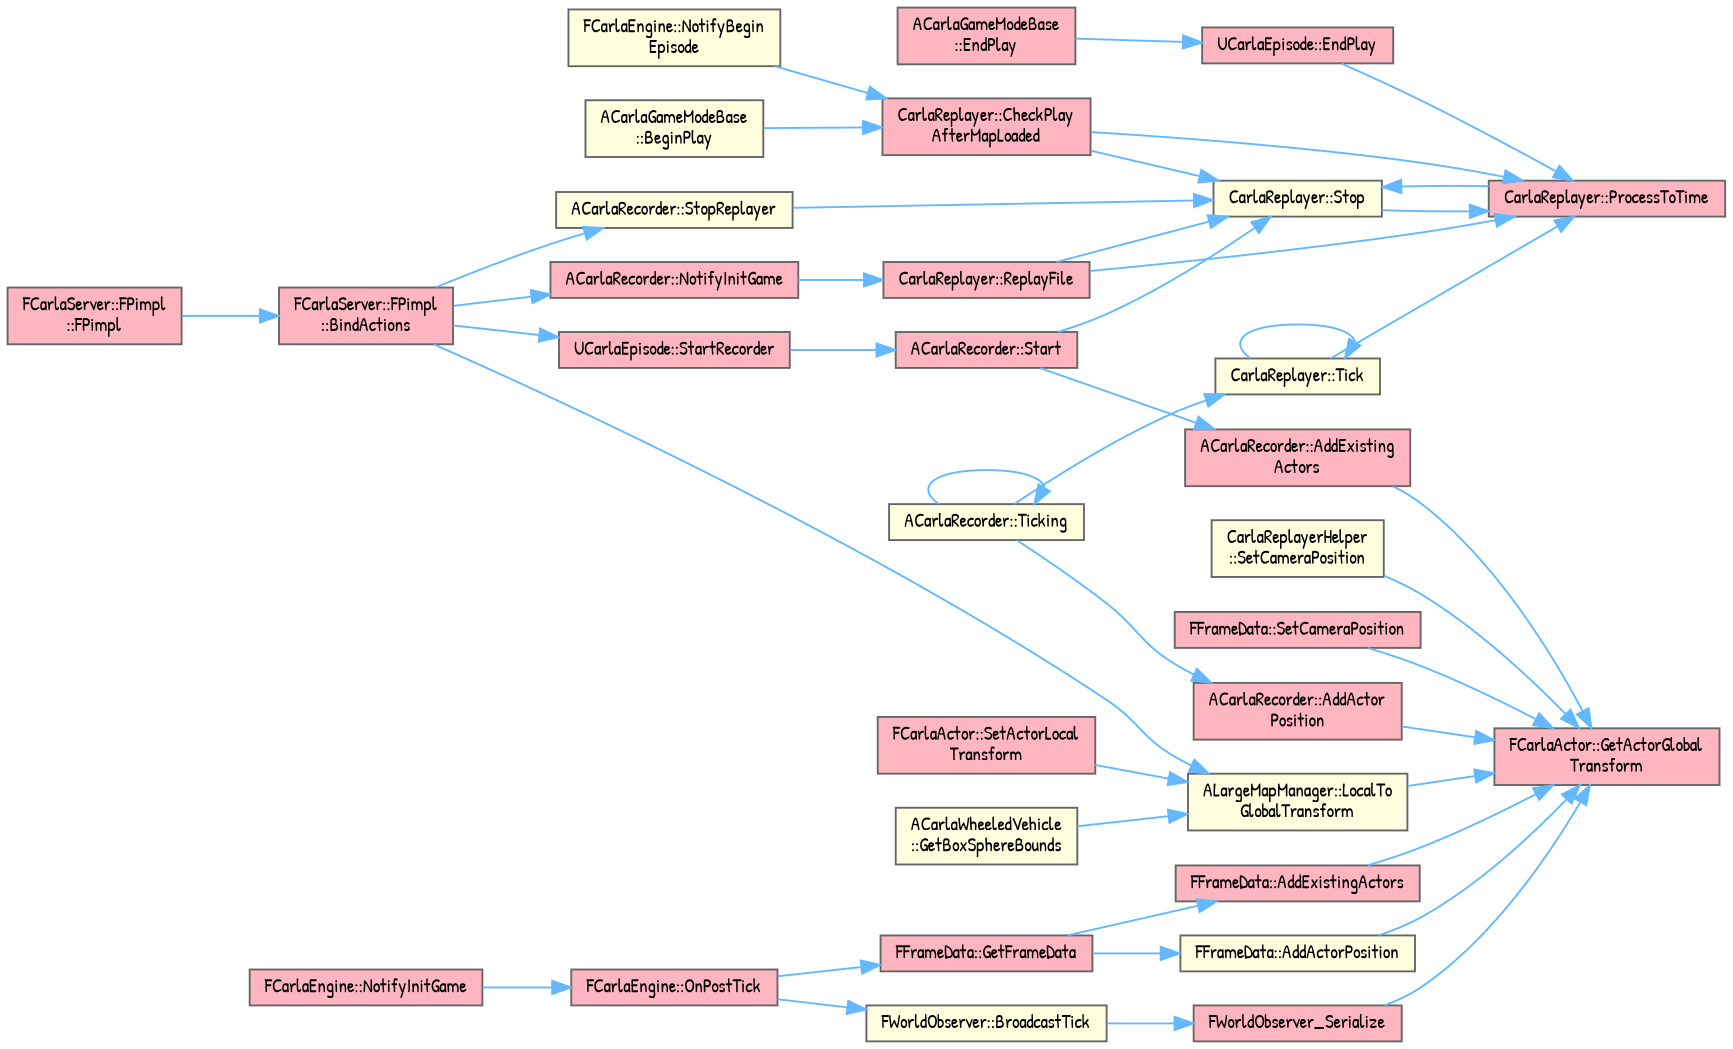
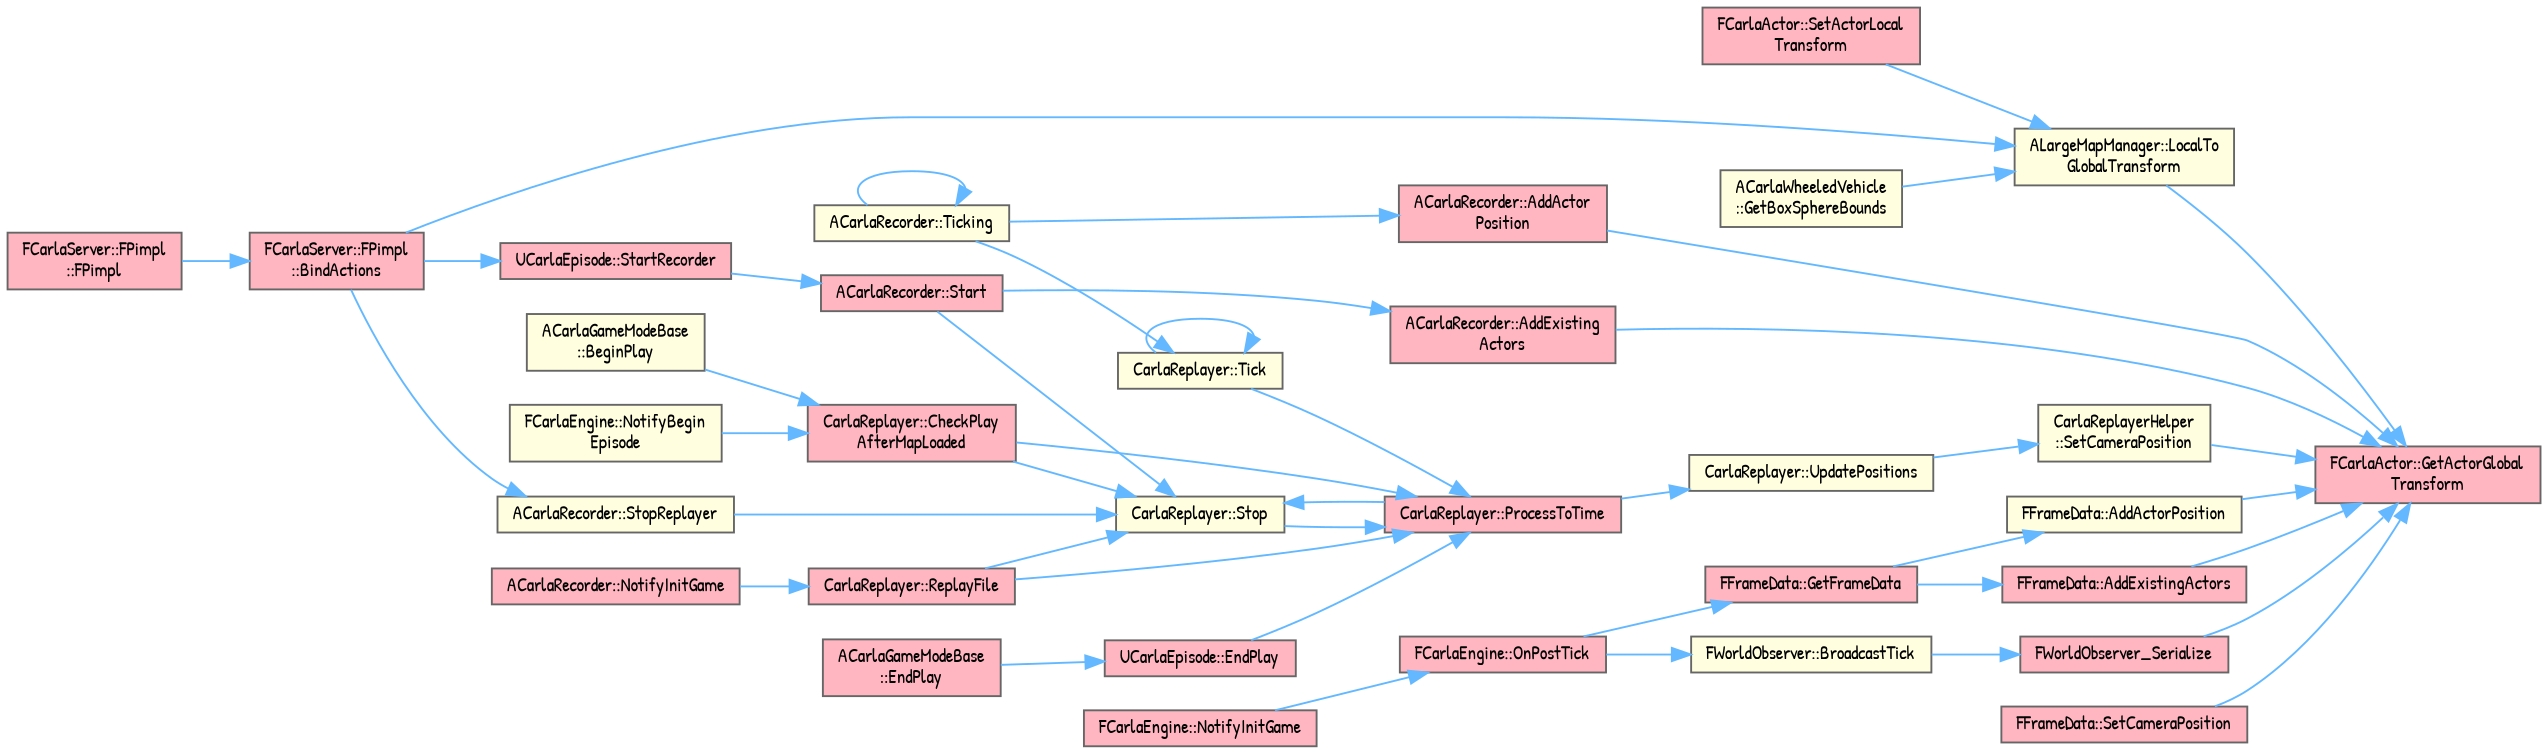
(492, 301) -> none
none -> (1811, 473)
